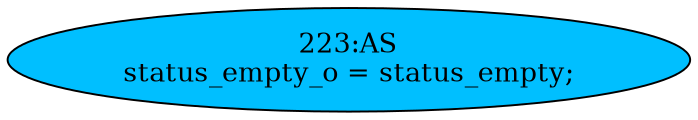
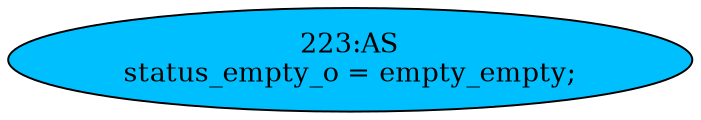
(349, 60) -> (350, 60)
